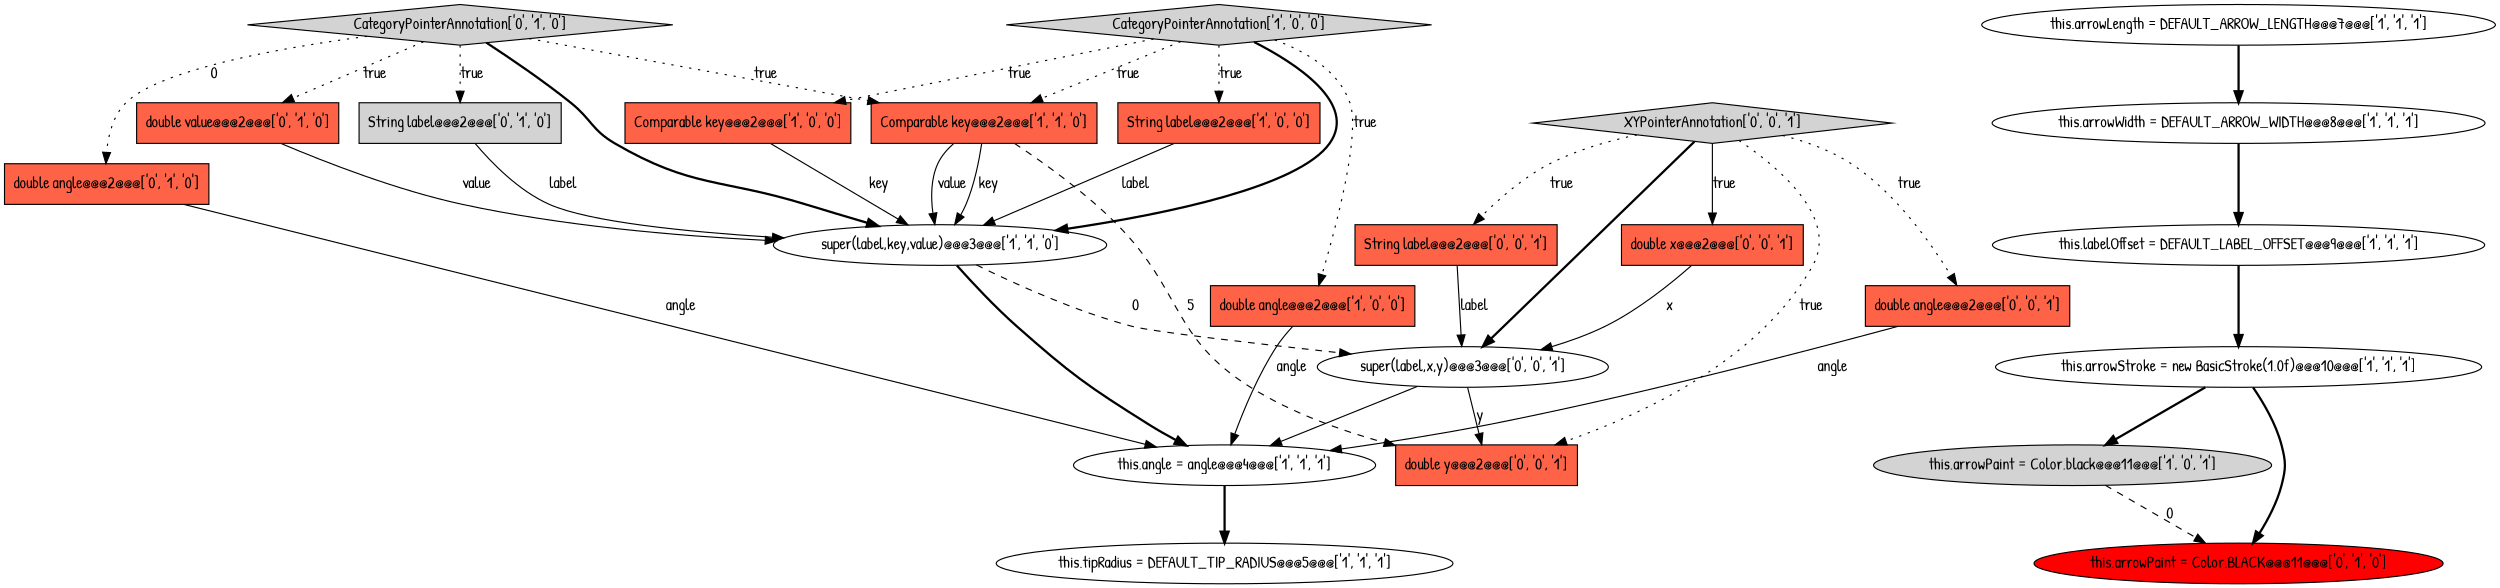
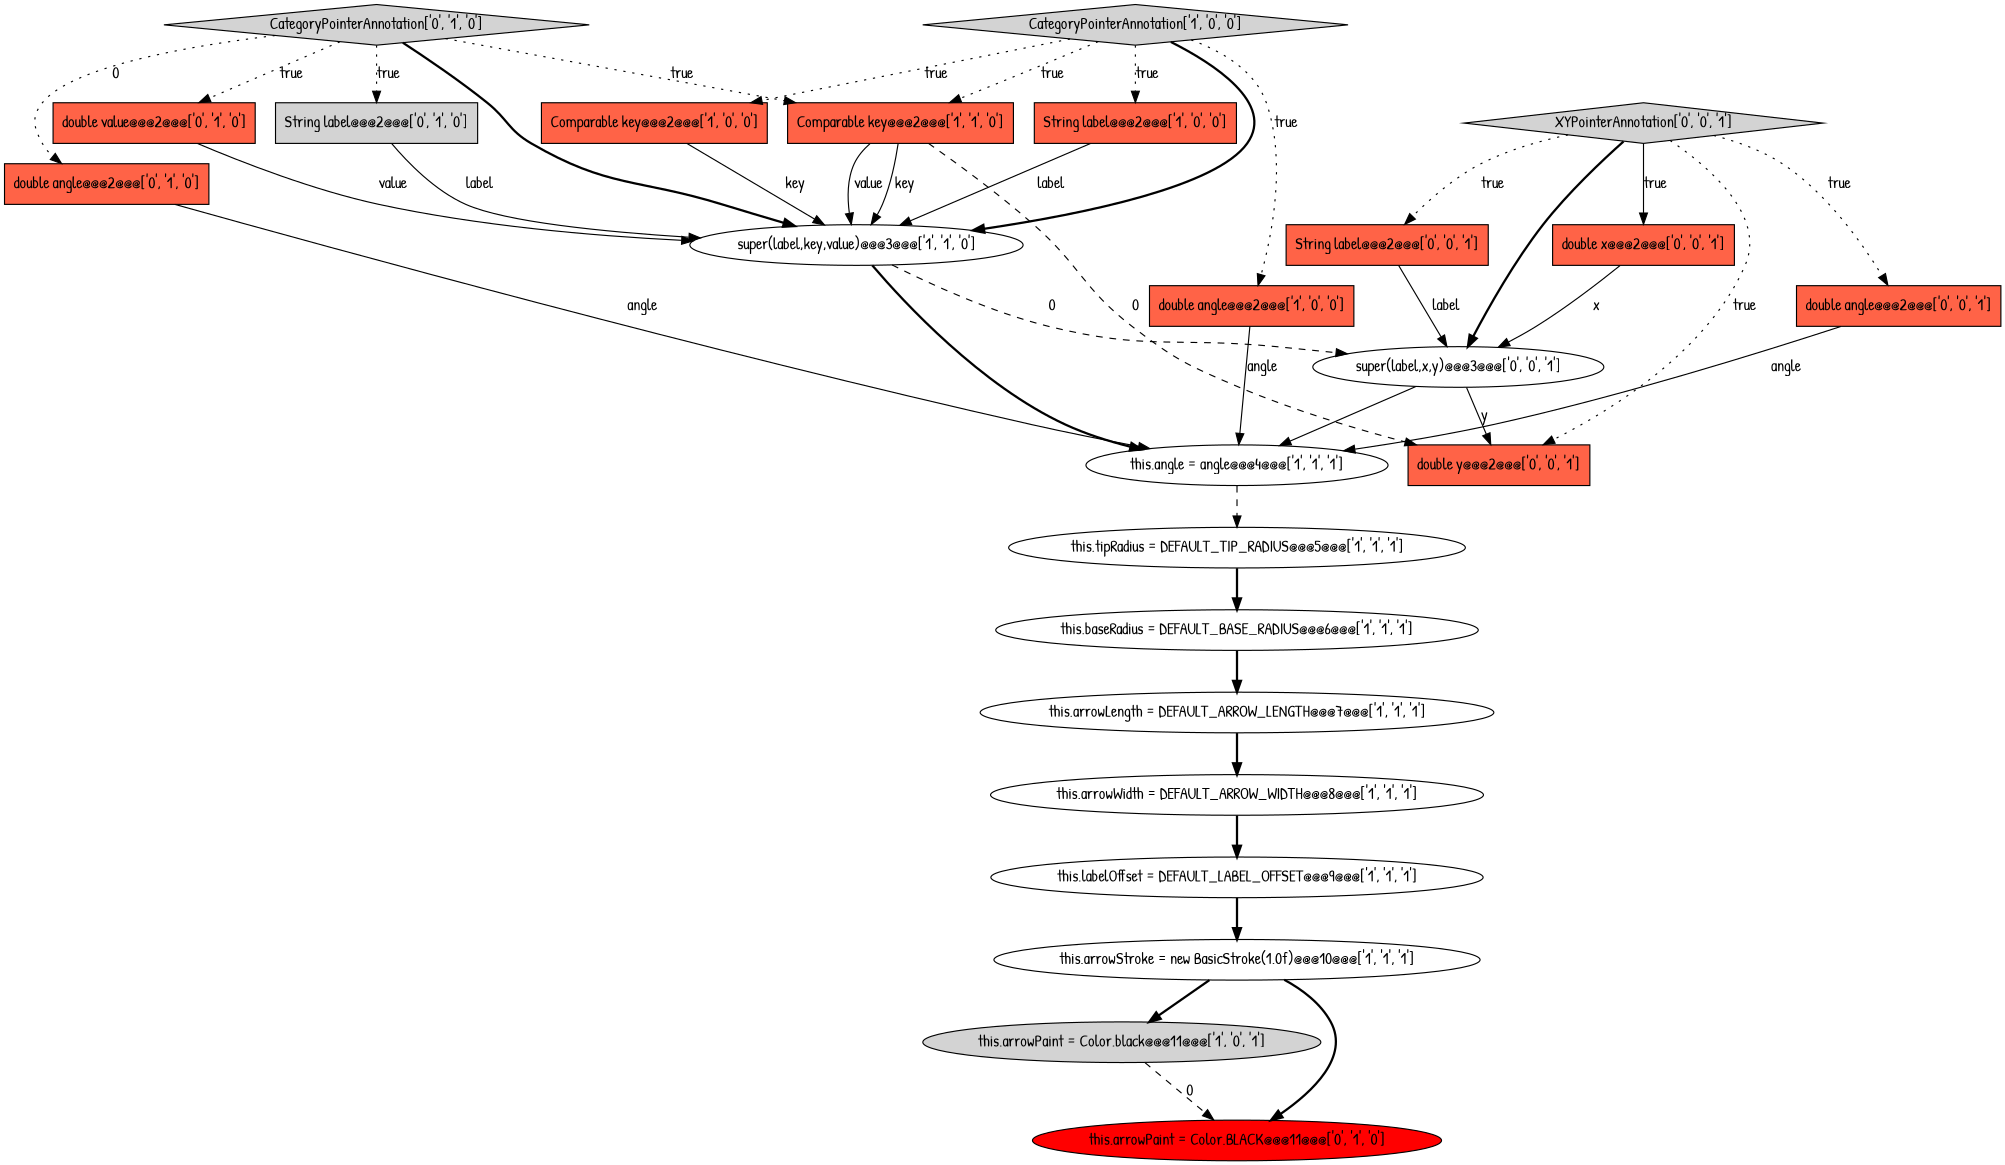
(1191, 306) -> (1136, 306)
(1225, 509) -> (1237, 501)
none -> (1237, 630)
